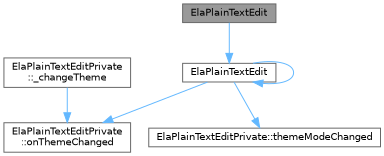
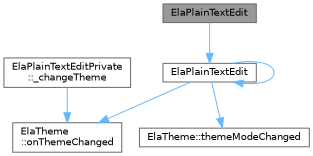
(67, 137) -> (67, 137)
(265, 137) -> (224, 137)
